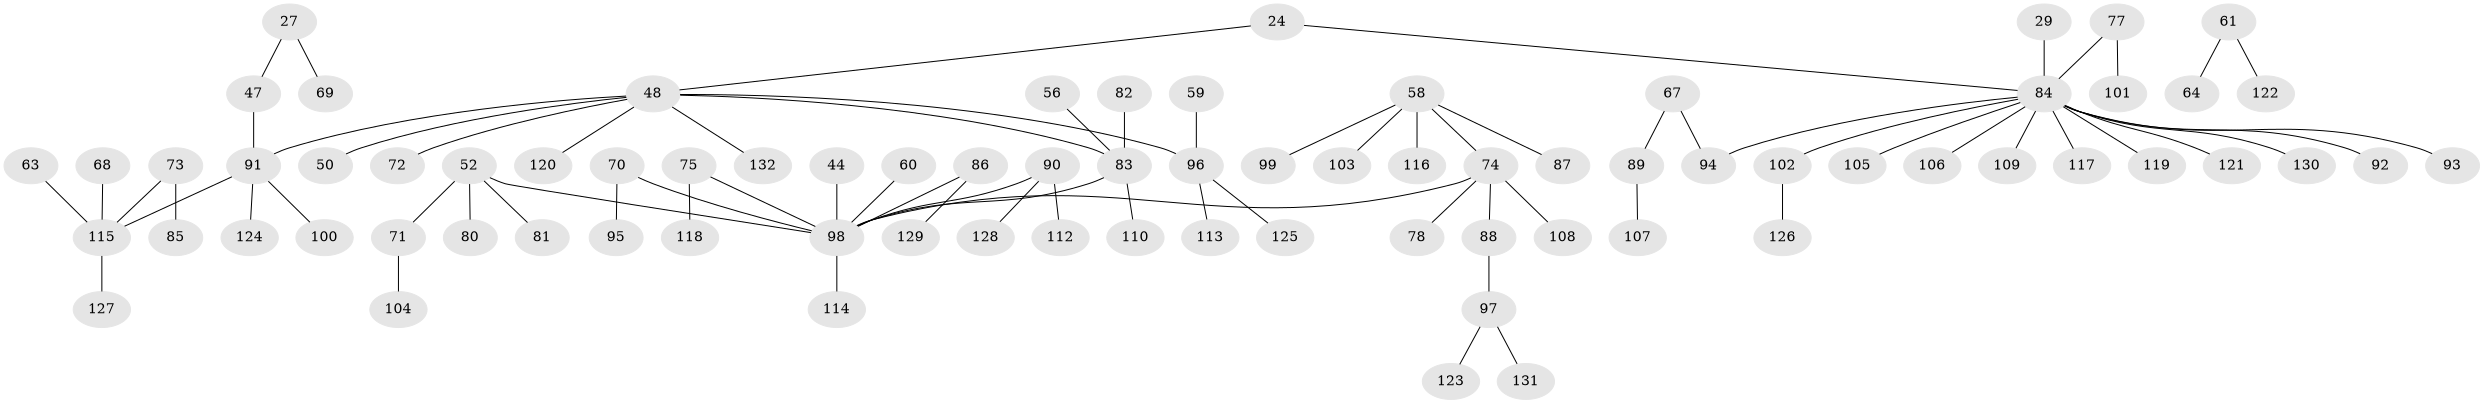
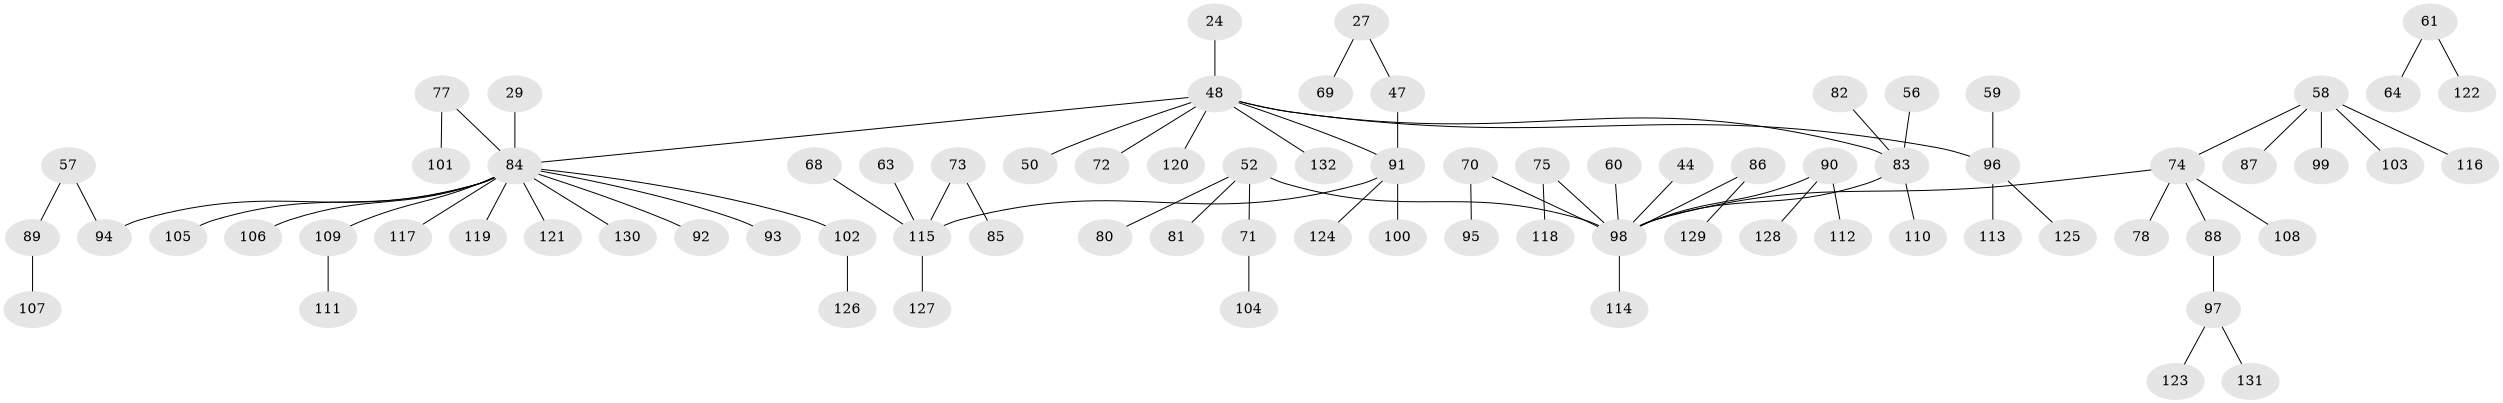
(1661, 58) -> (865, 130)
(1673, 94) -> (69, 166)
none -> (328, 310)
